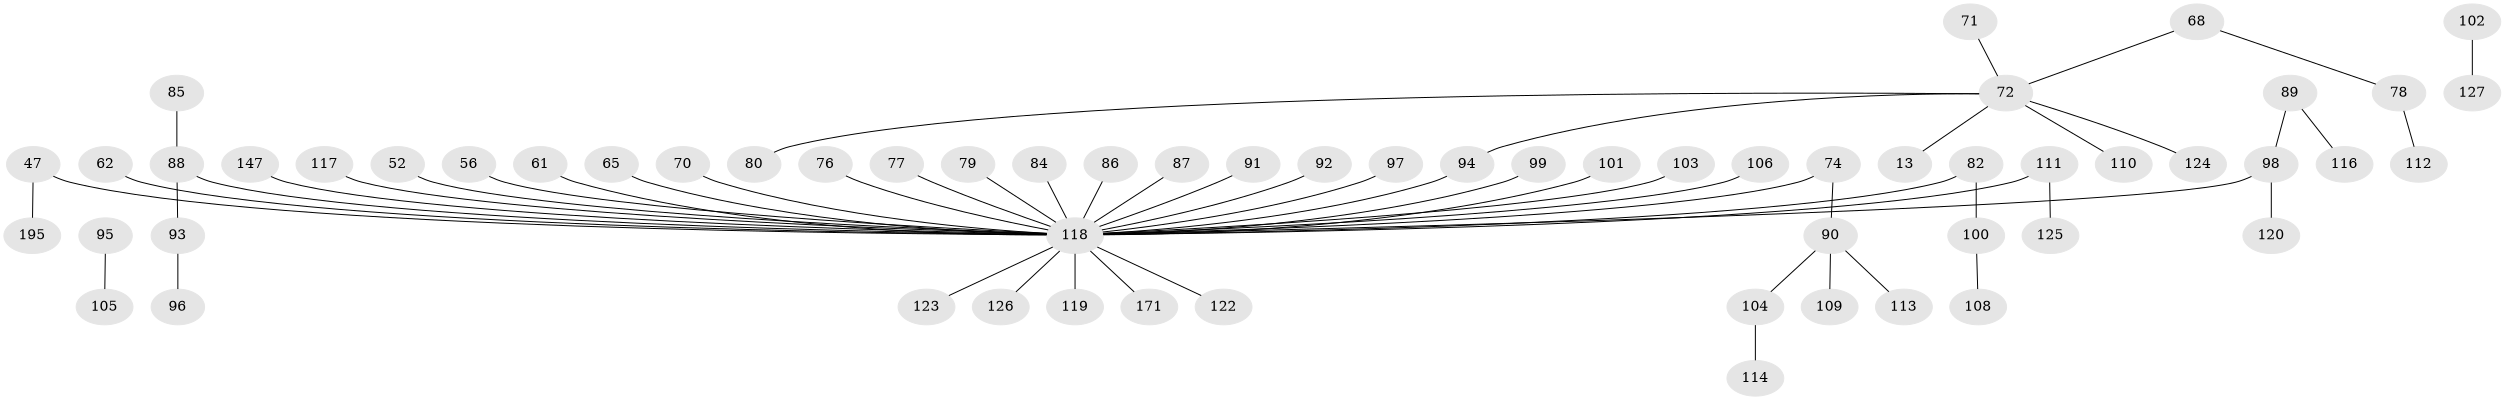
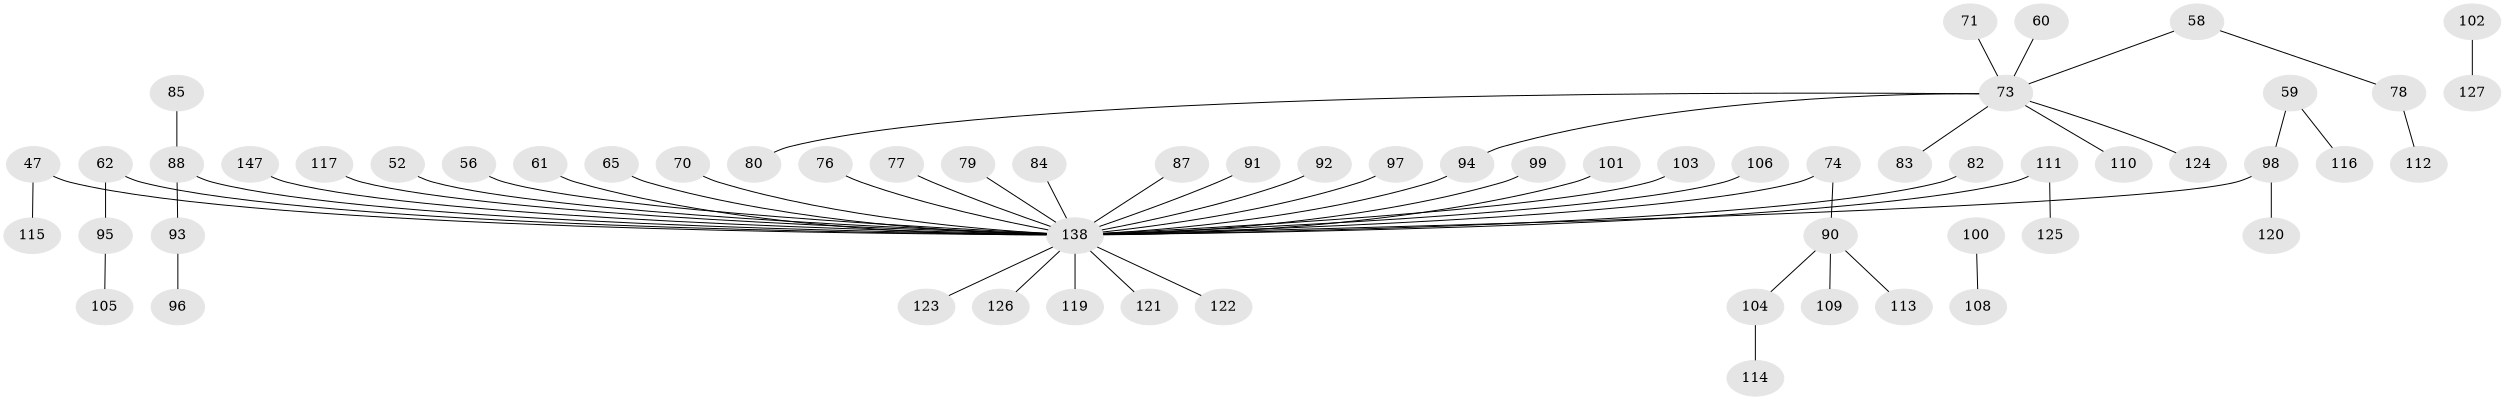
none -> (2042, 22)
(2197, 22) -> (2197, 22)
(2006, 93) -> (2006, 93)
(2290, 93) -> (2290, 93)
(1111, 164) -> none
(1905, 164) -> (1905, 164)
(1976, 198) -> none
none -> (106, 200)
(32, 236) -> (32, 236)
(1075, 236) -> (1075, 236)
(1149, 307) -> (1149, 307)
